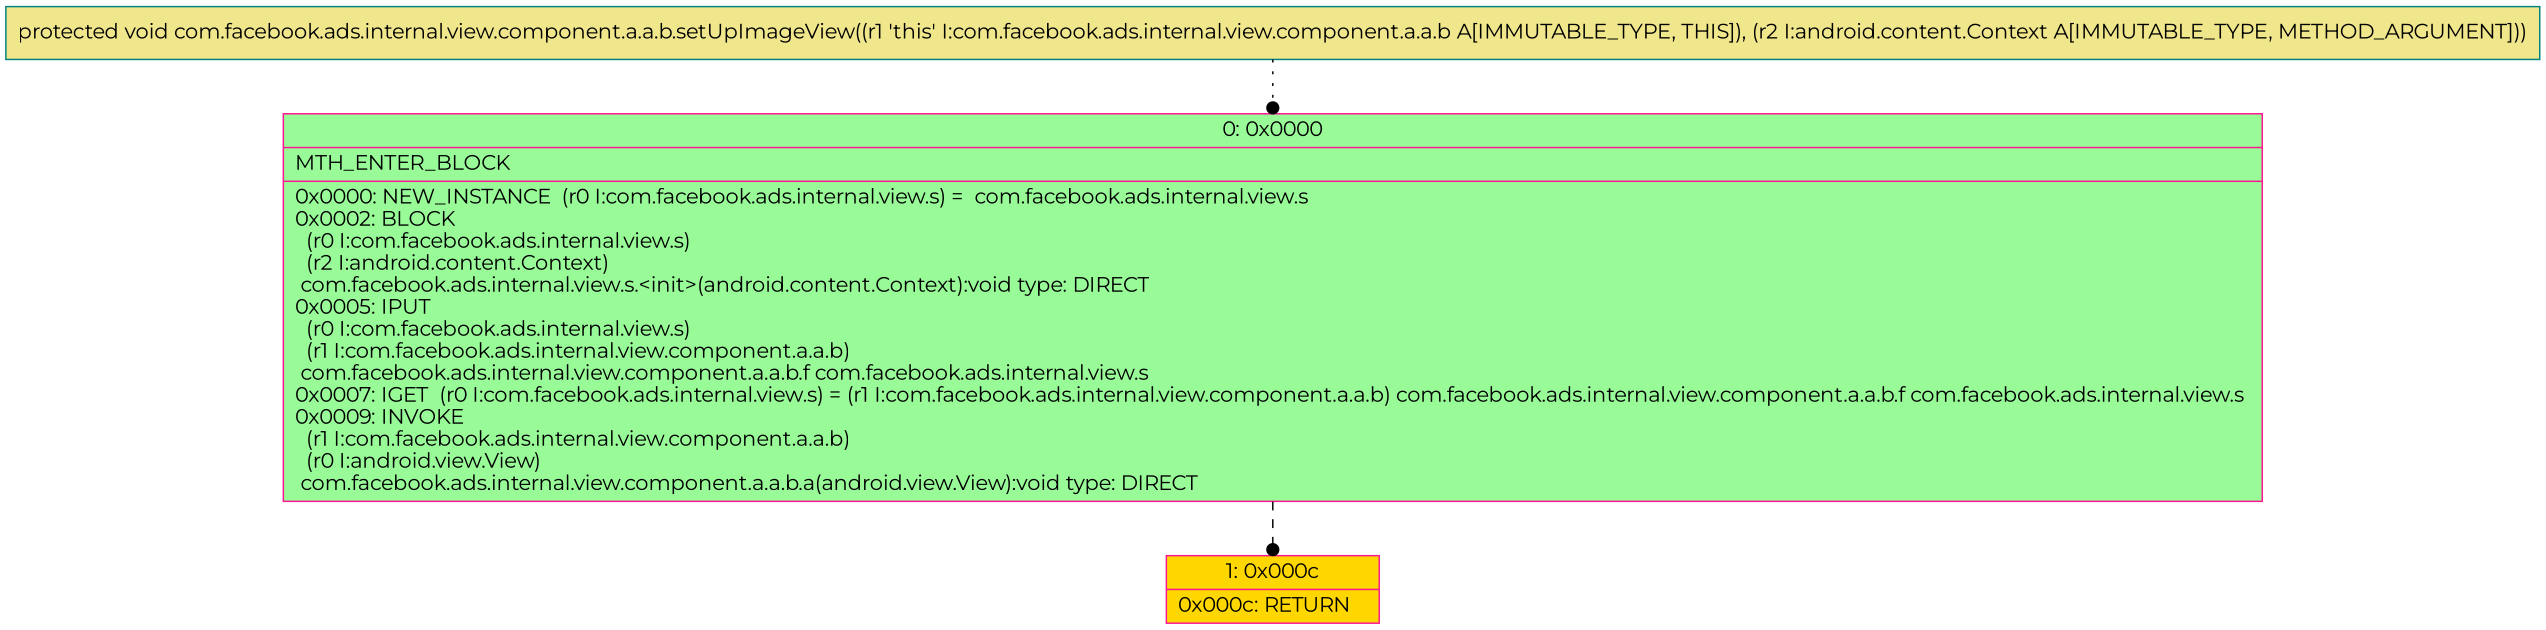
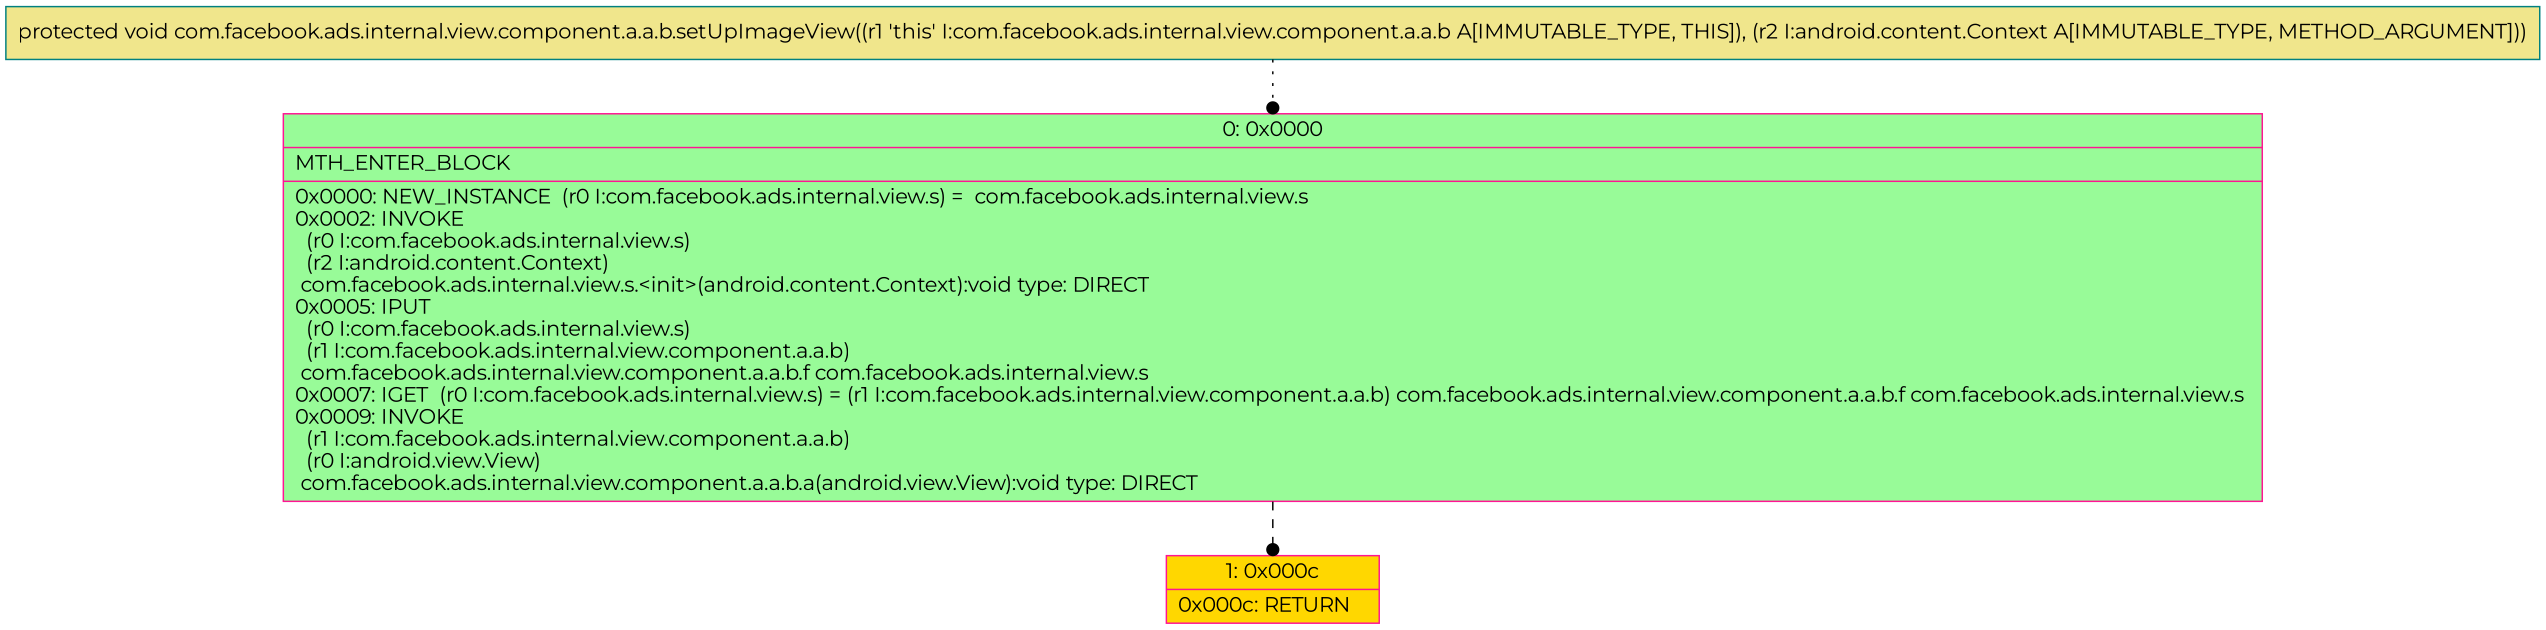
(381, 219) -> (385, 219)
